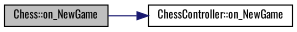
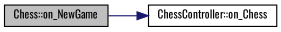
(220, 16) -> (213, 16)
